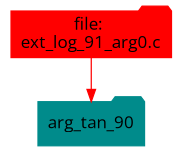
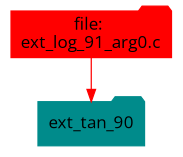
(91, 124) -> (91, 124)
